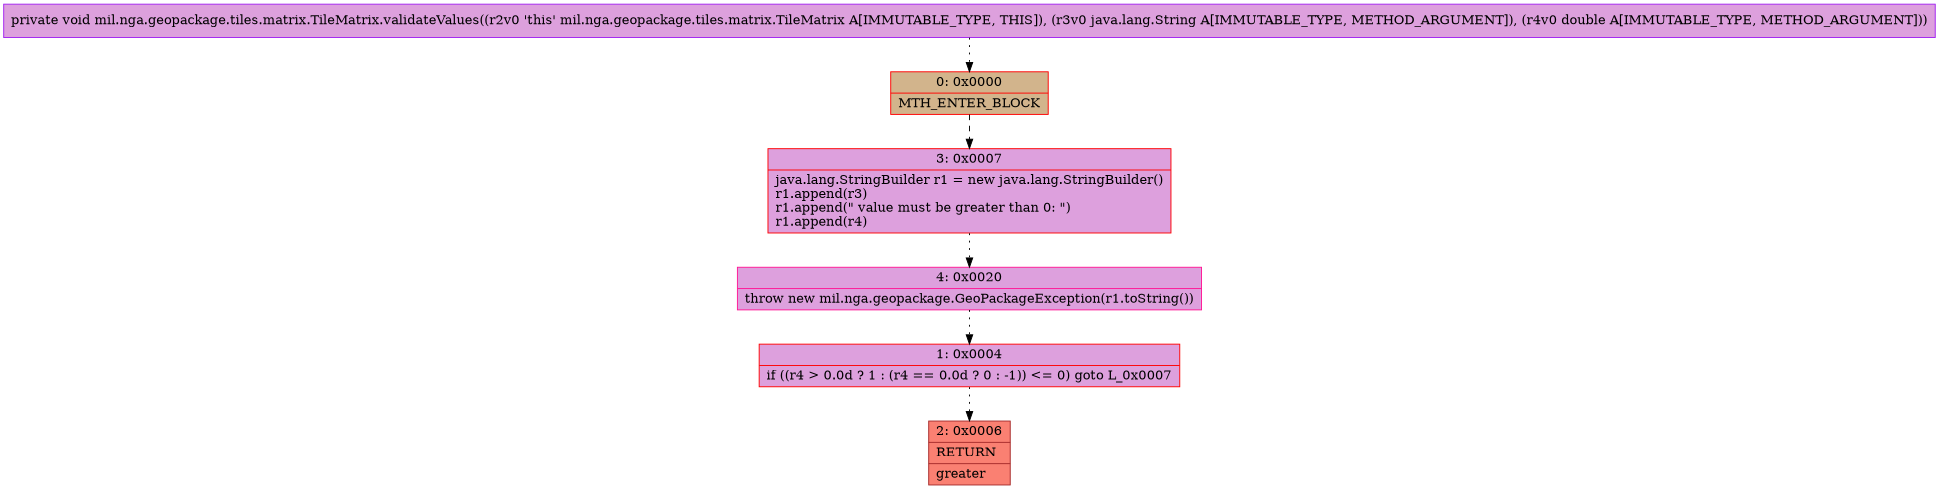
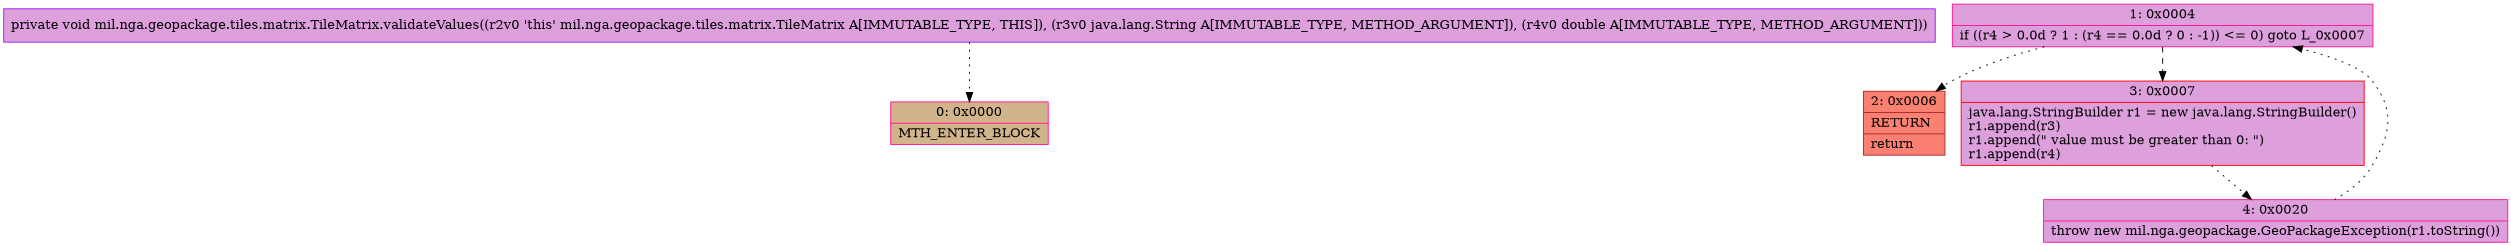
(969, 93) -> (969, 123)
(969, 127) -> (2163, 59)
(969, 365) -> (2163, 25)
(961, 474) -> (1892, 144)
